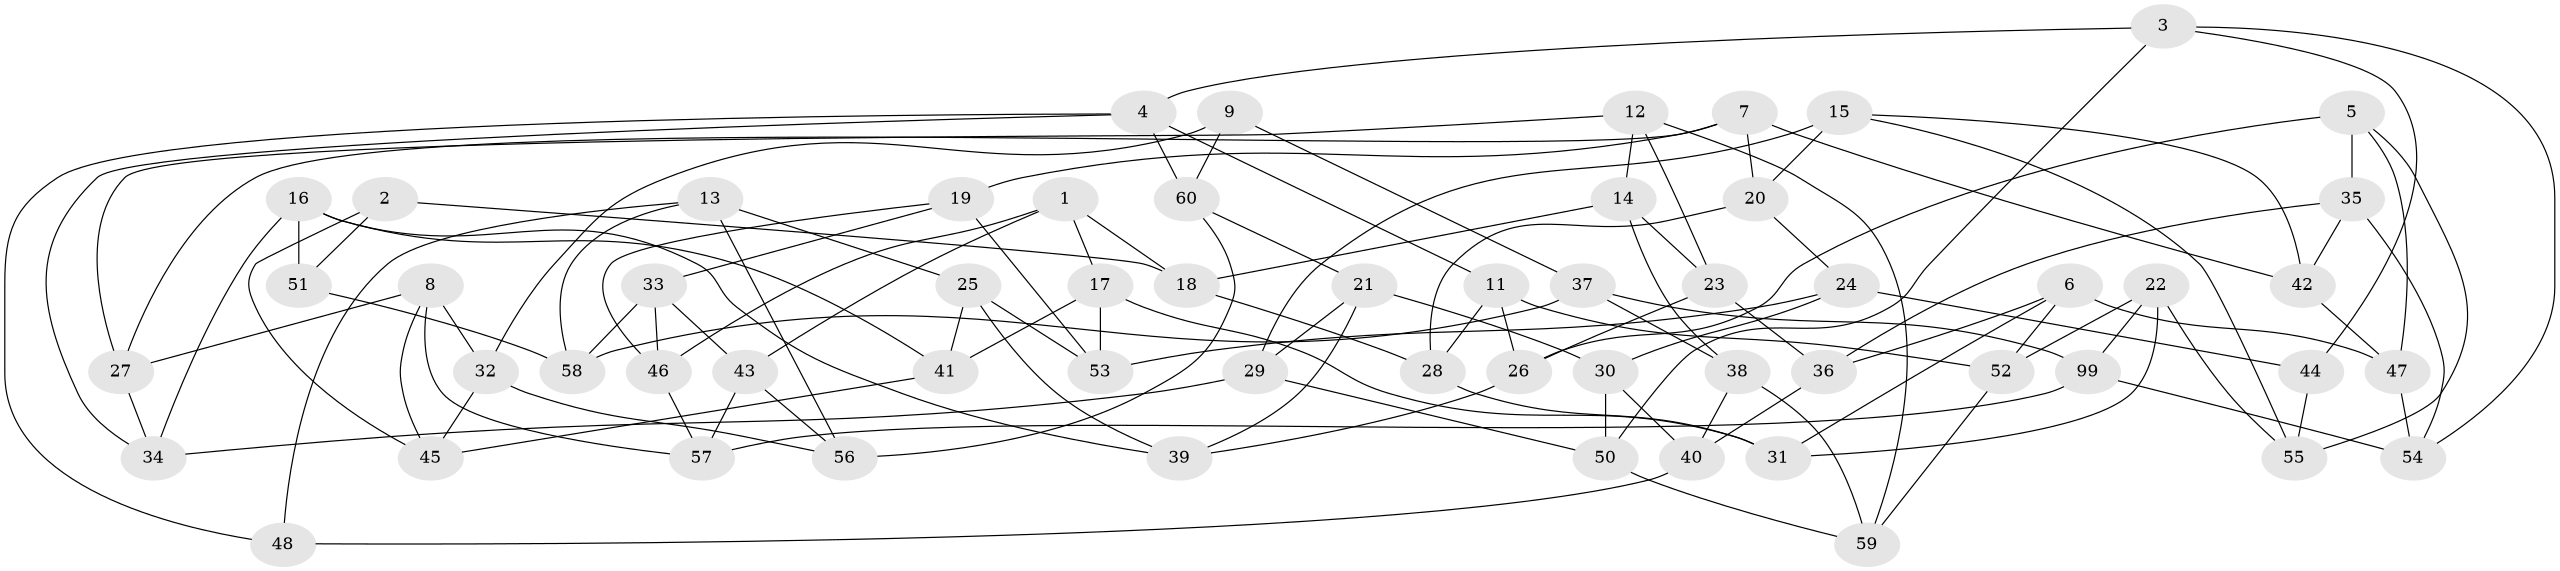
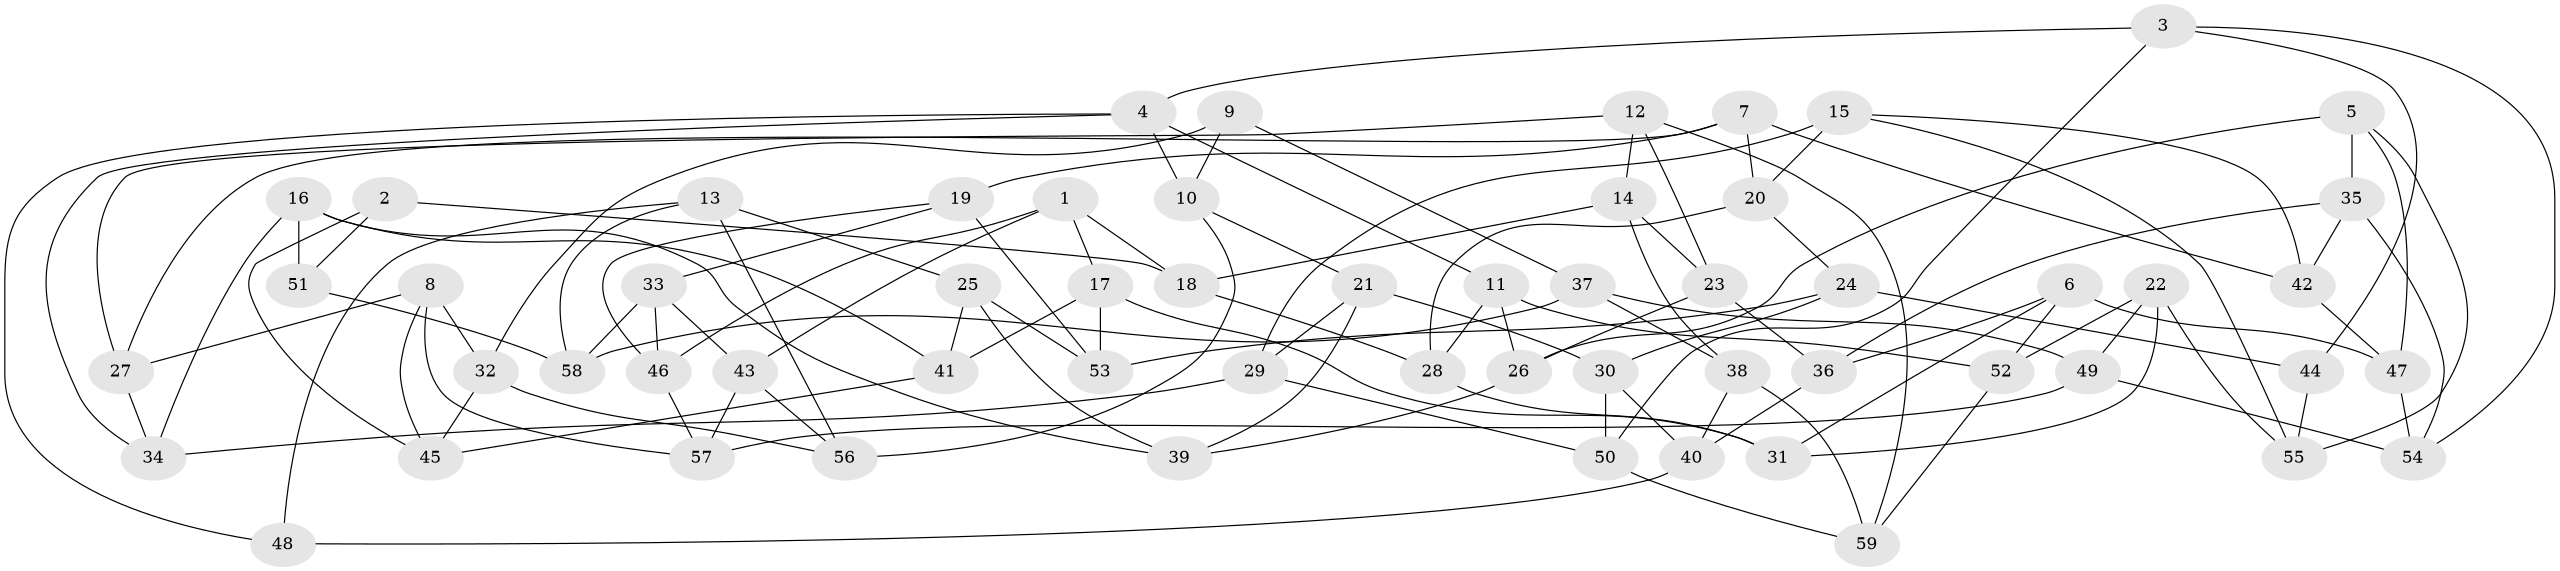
(1187, 199) -> (1187, 199)
(2088, 372) -> (2088, 372)
